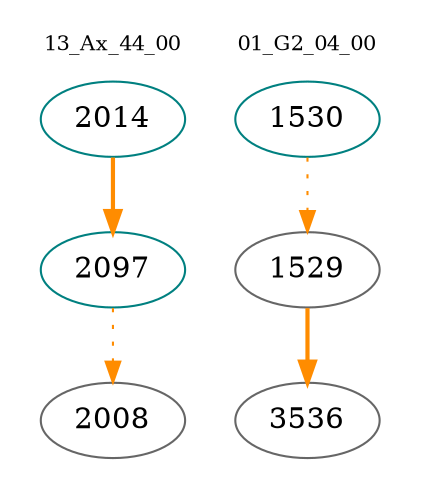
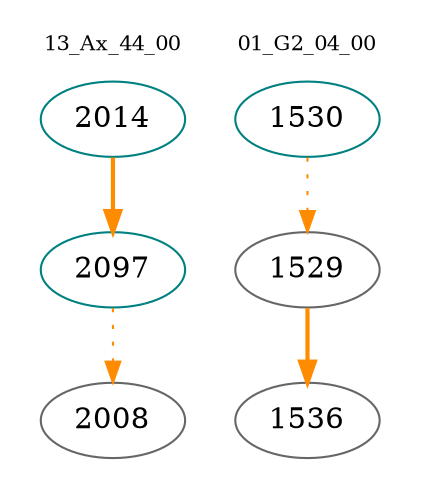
(307, 420) -> (307, 420)
